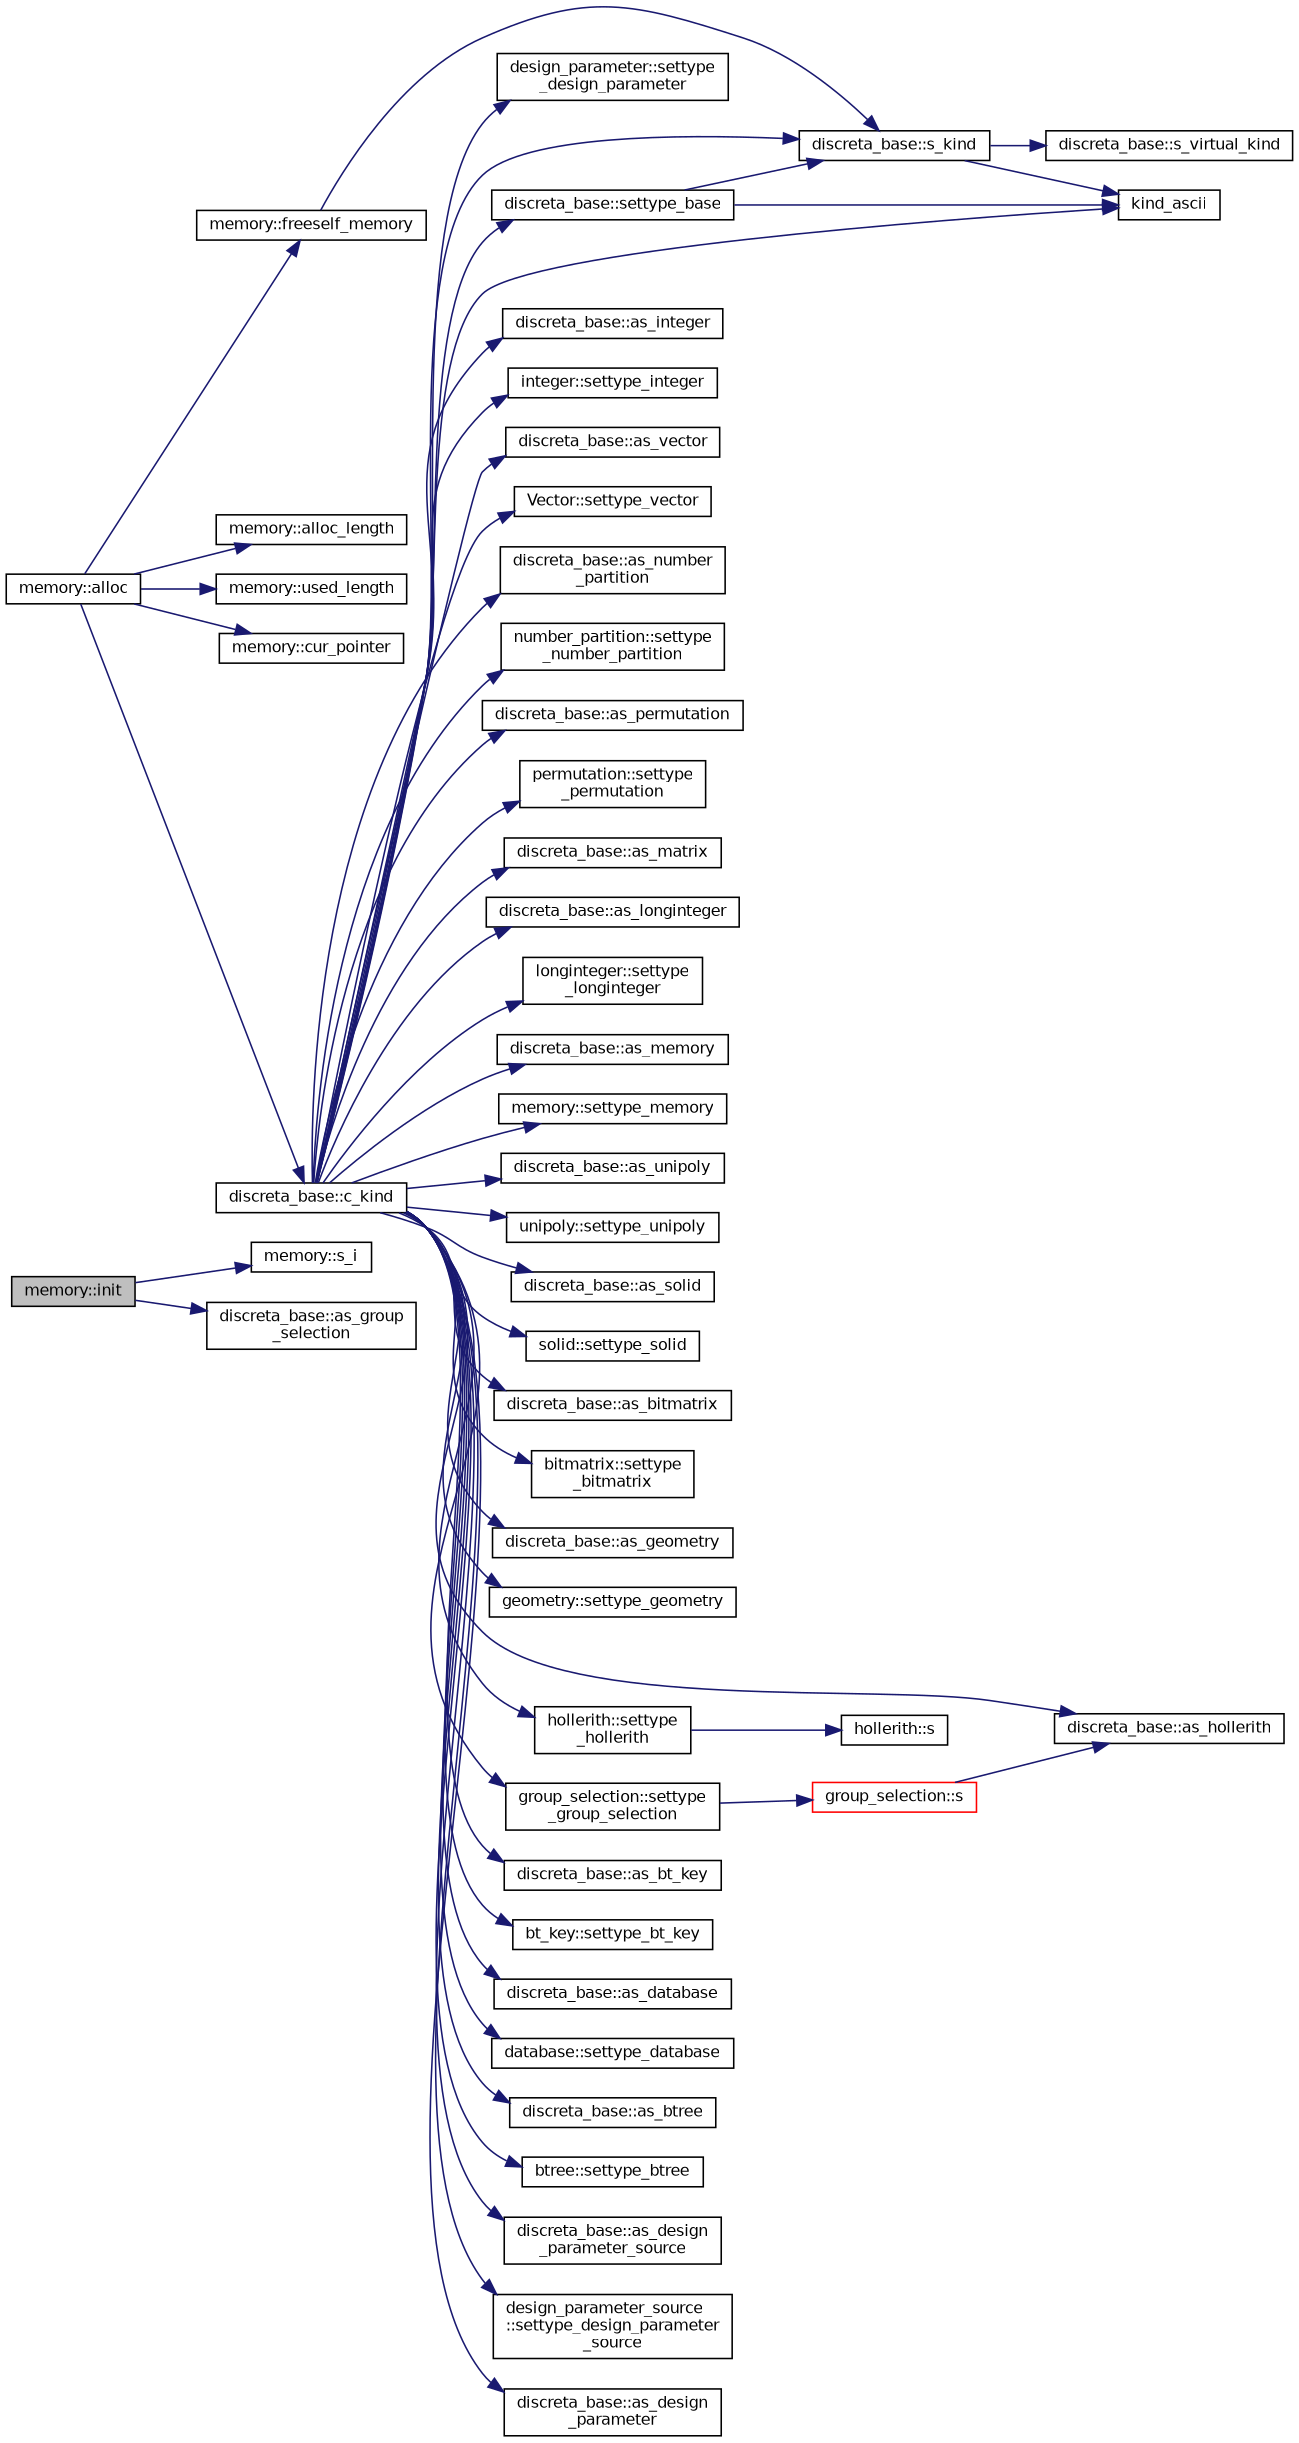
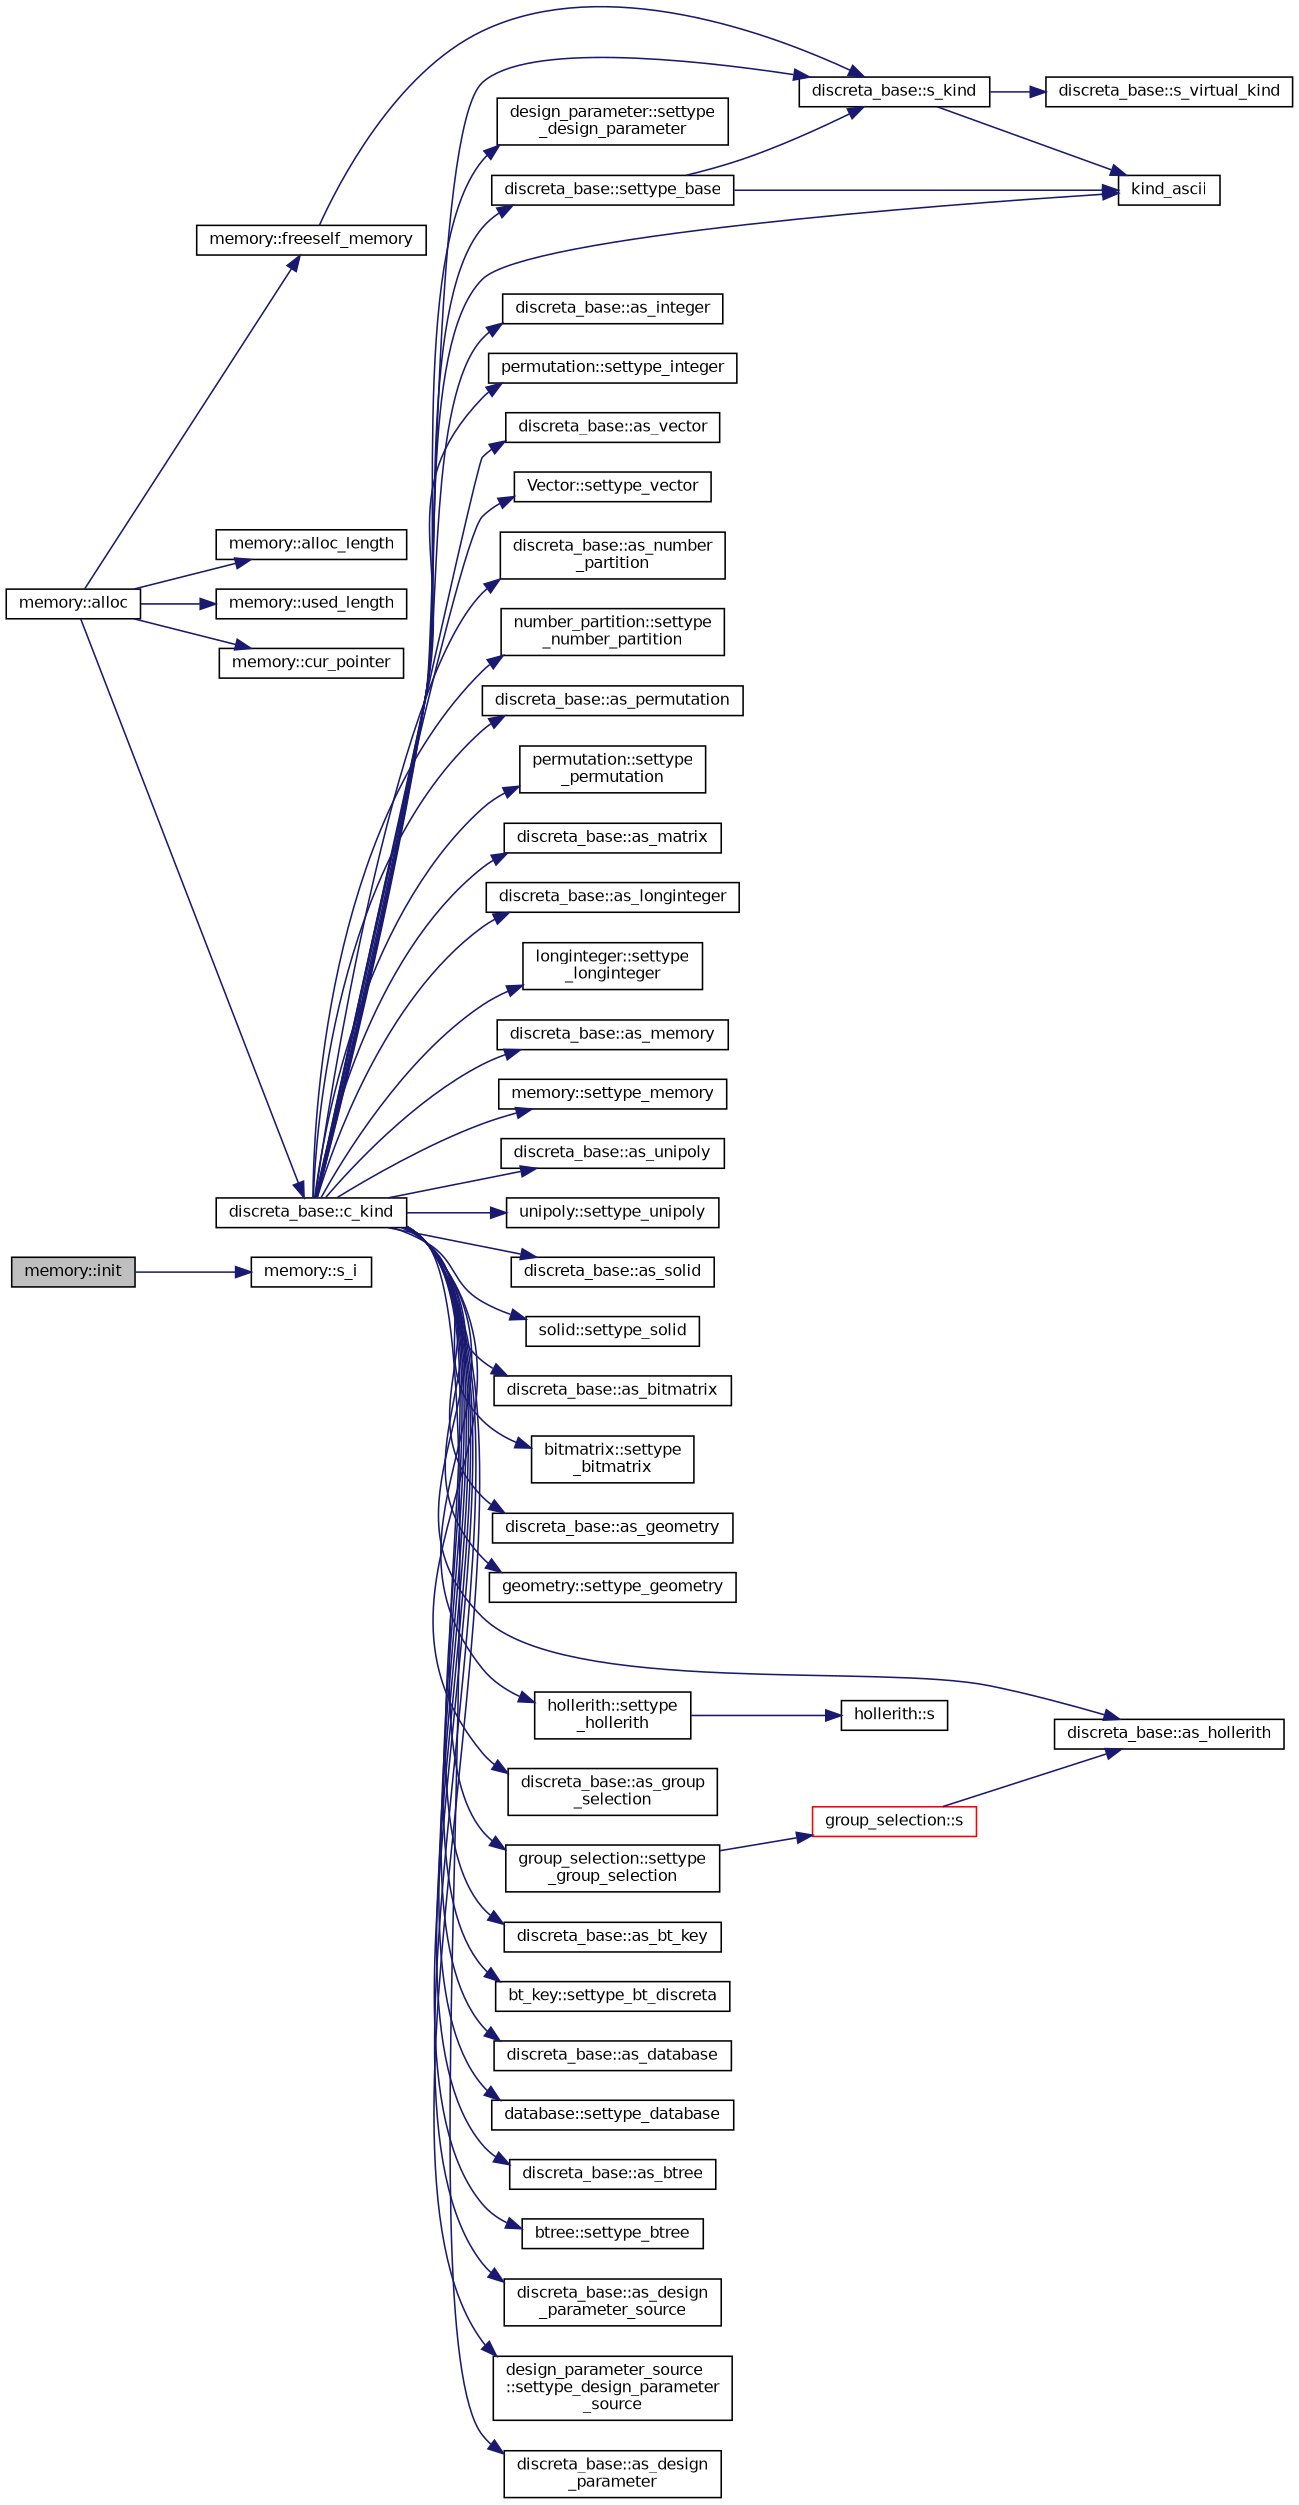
(613, 383) -> (613, 368)
(163, 1304) -> (436, 1593)
(613, 1935) -> (613, 1997)
